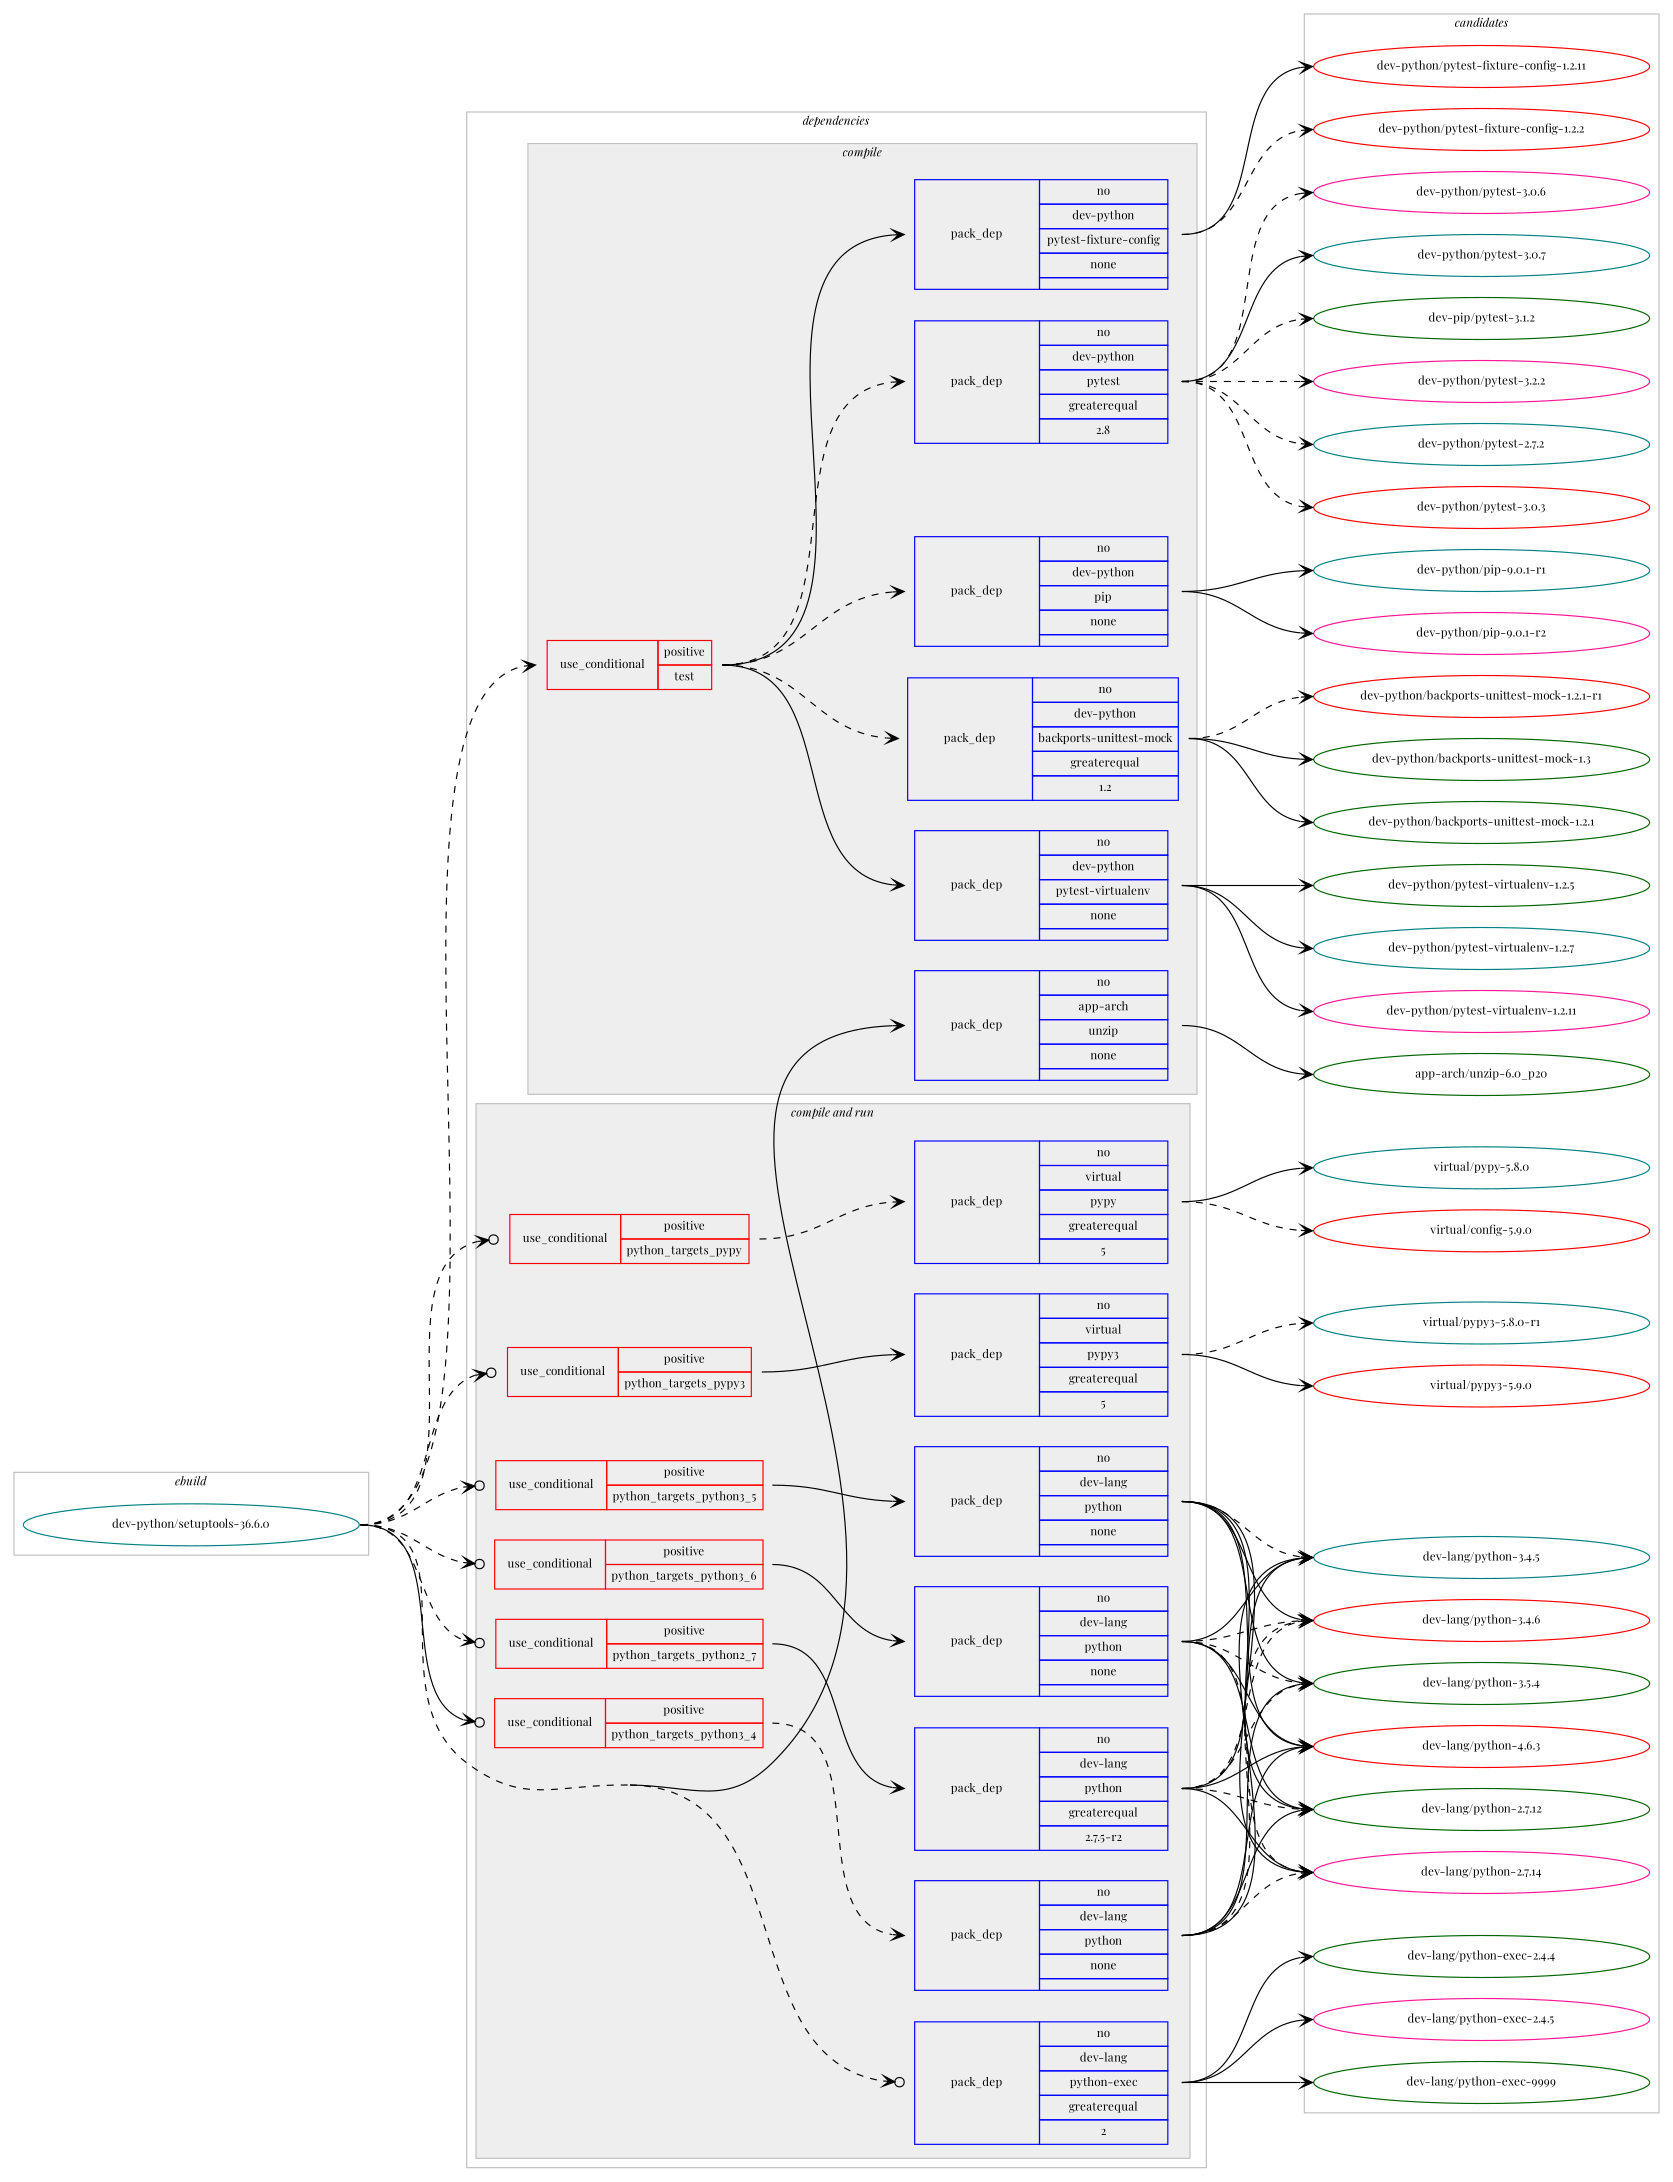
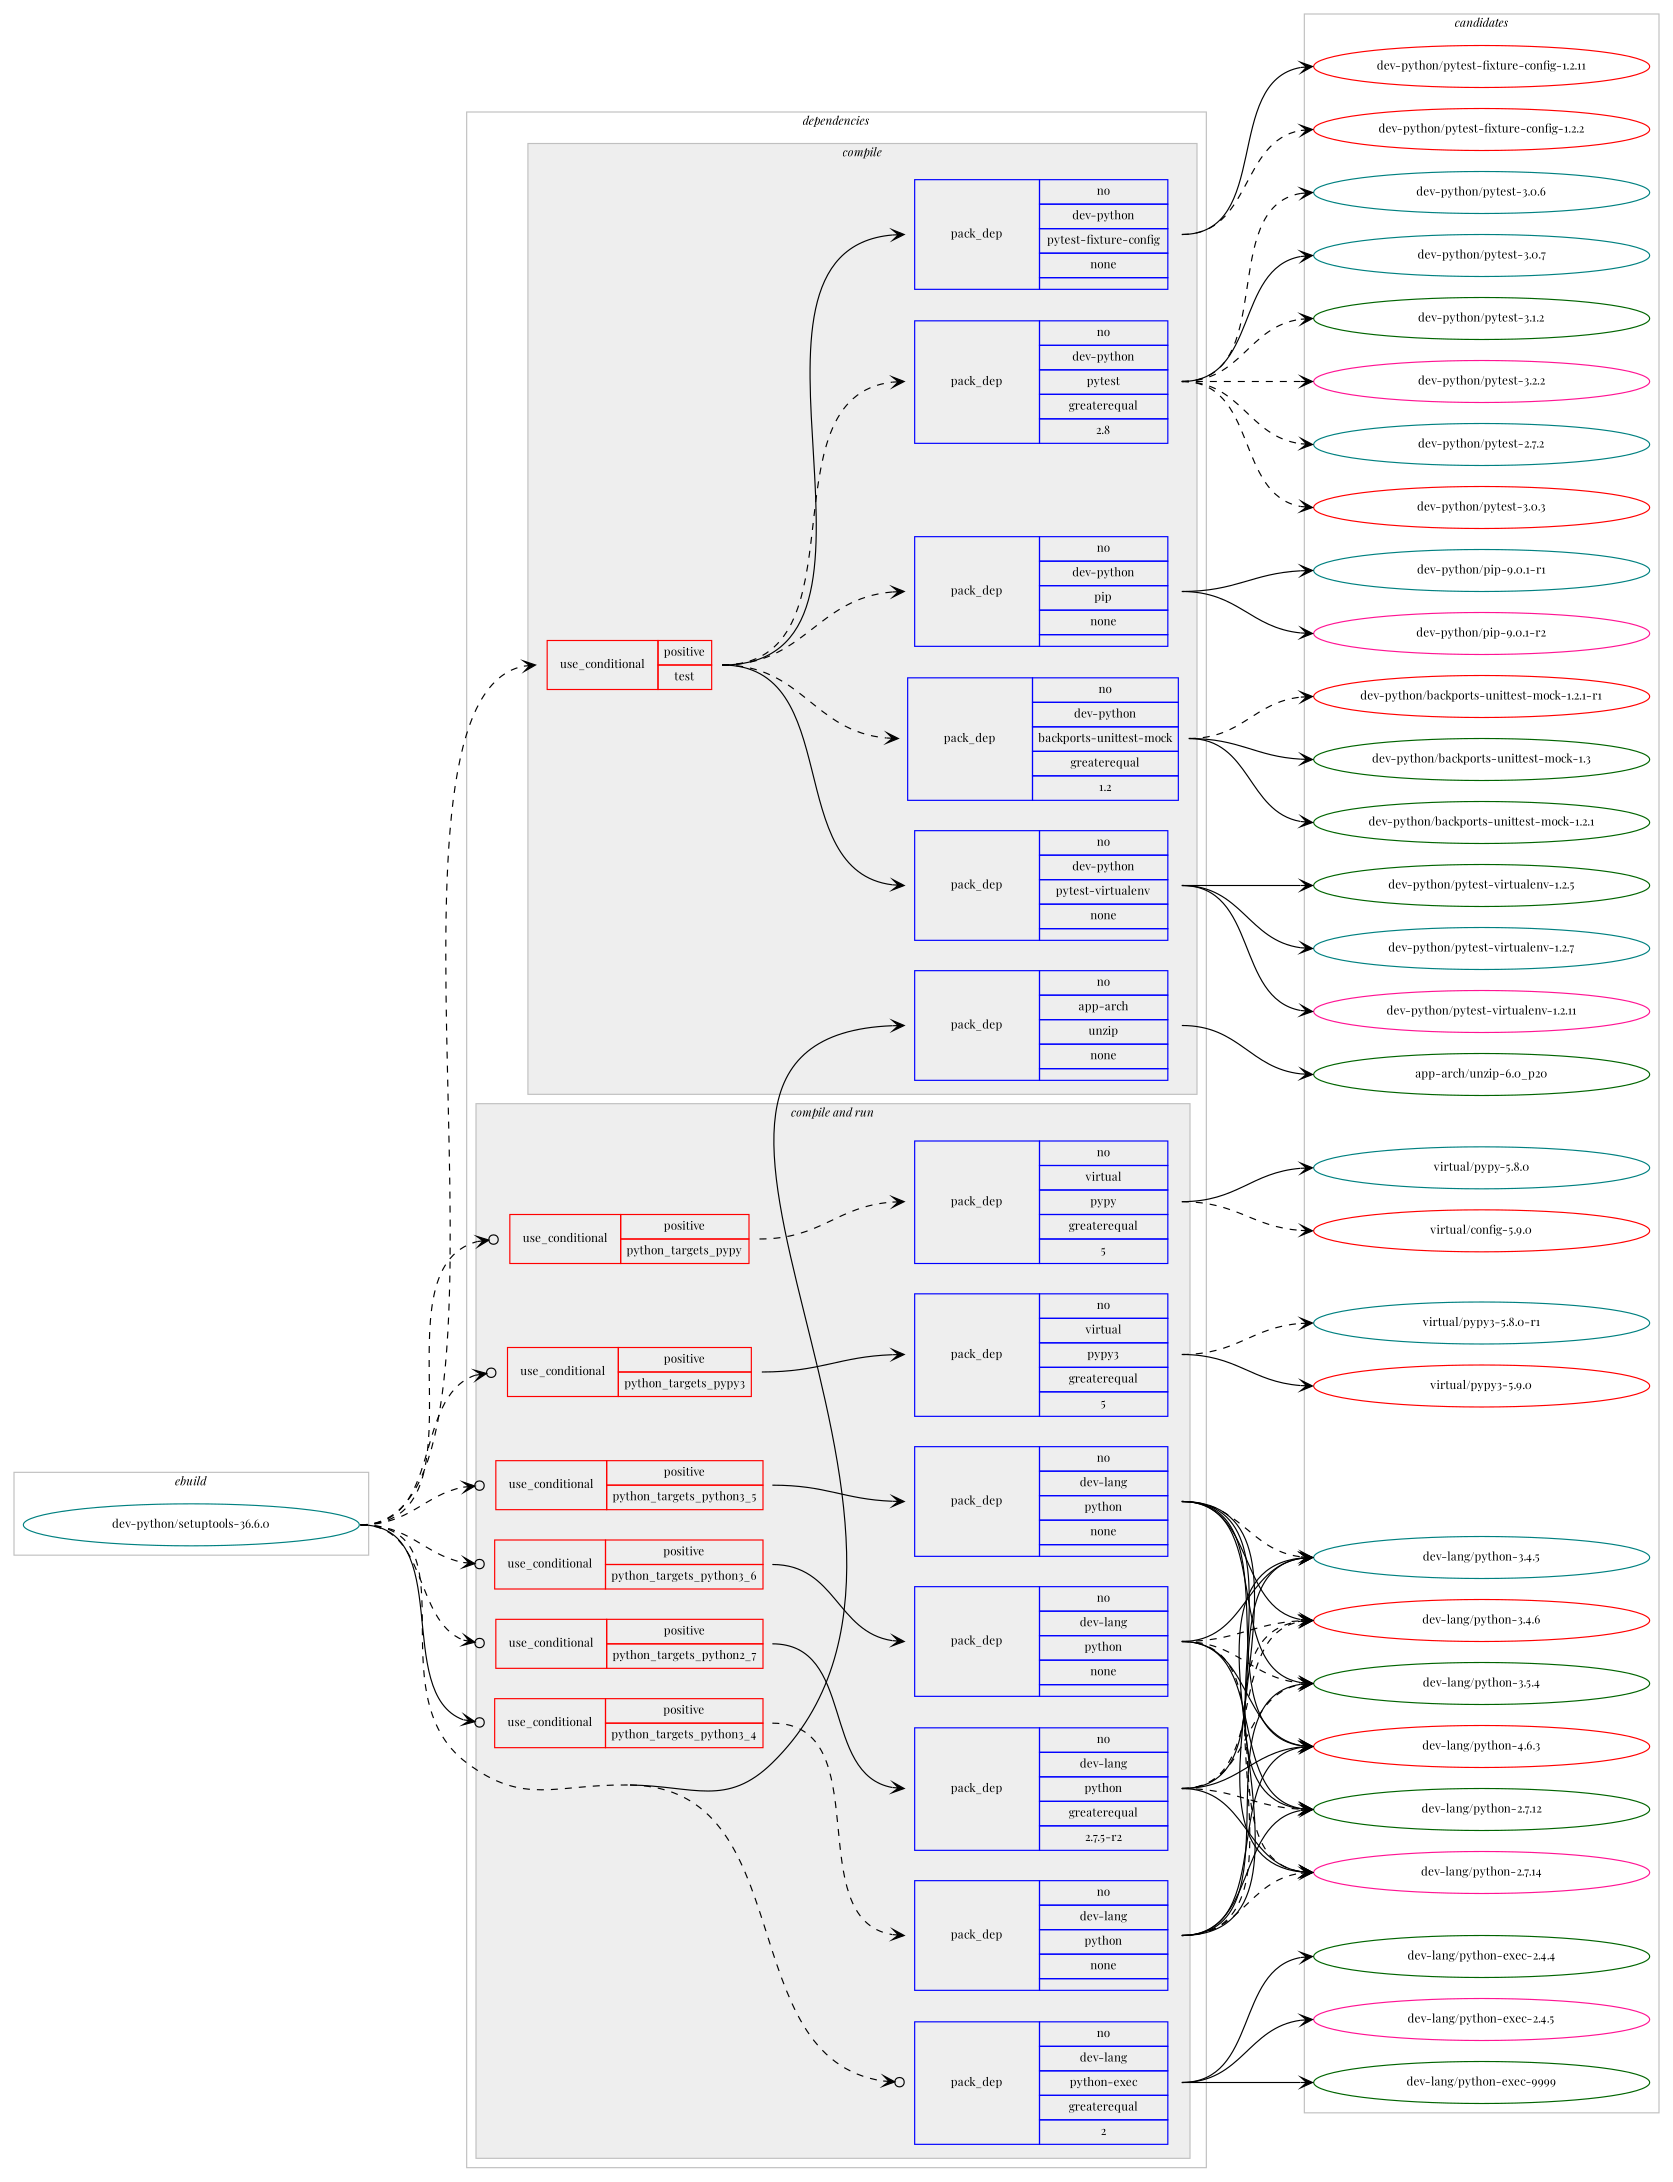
(1482, 192) -> (1482, 192)
(1482, 318) -> (1482, 318)
